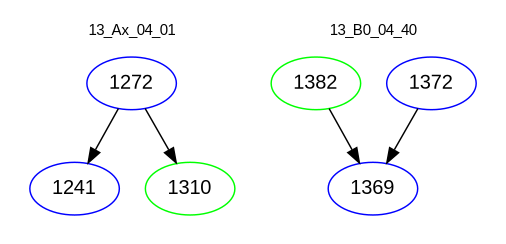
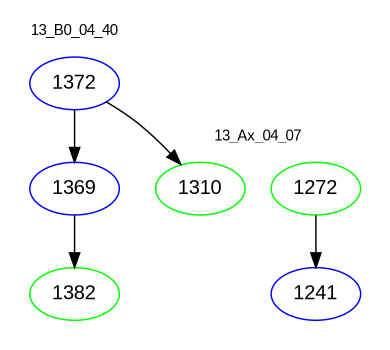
(132, 31) -> (258, 137)
(132, 83) -> (316, 189)
(157, 129) -> (153, 136)
(341, 129) -> (75, 234)
